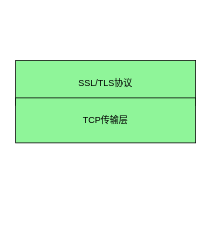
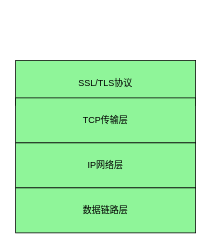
none -> (105, 165)
none -> (105, 210)
